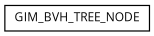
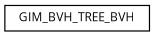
(77, 18) -> (77, 18)
